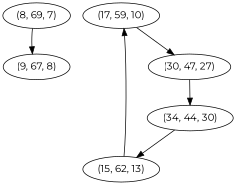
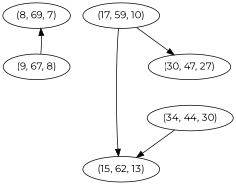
(32, 38) -> (41, 45)
(190, 89) -> none
(126, 96) -> (116, 89)
